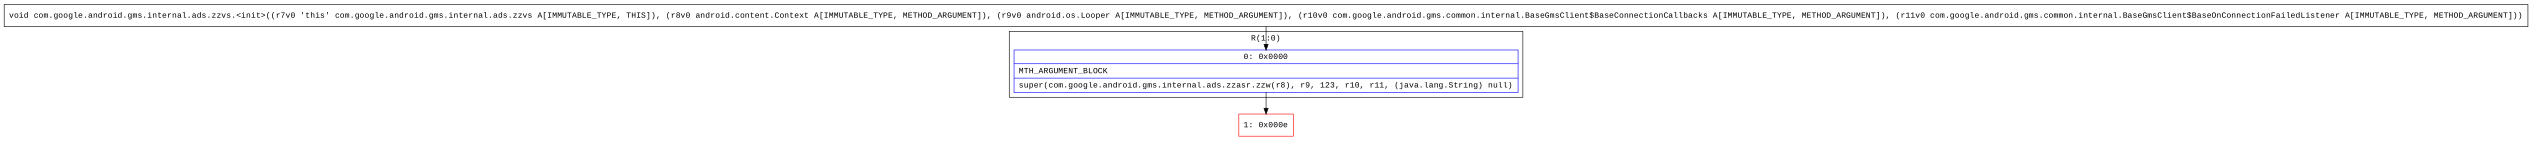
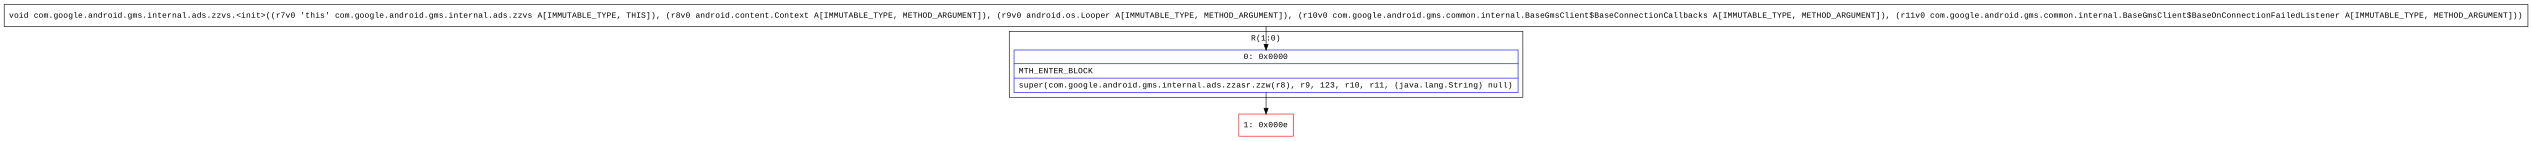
(1063, 71) -> (1056, 71)
